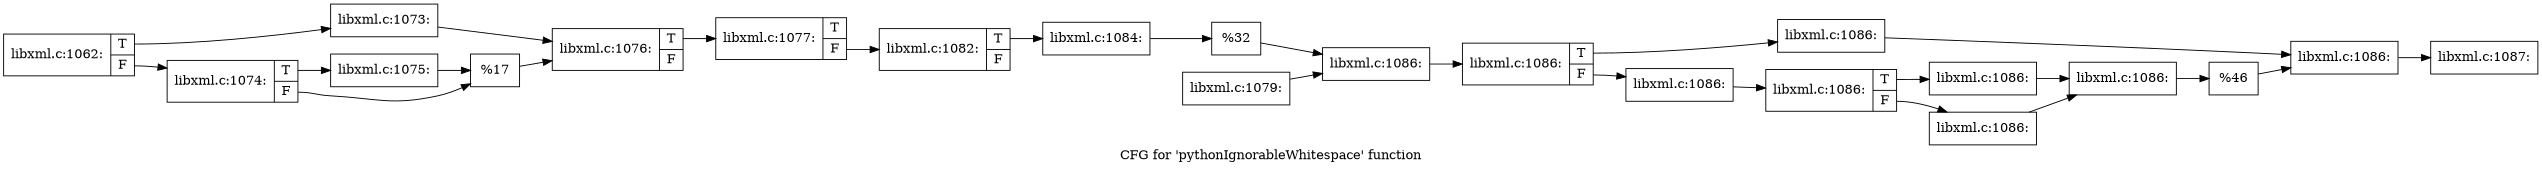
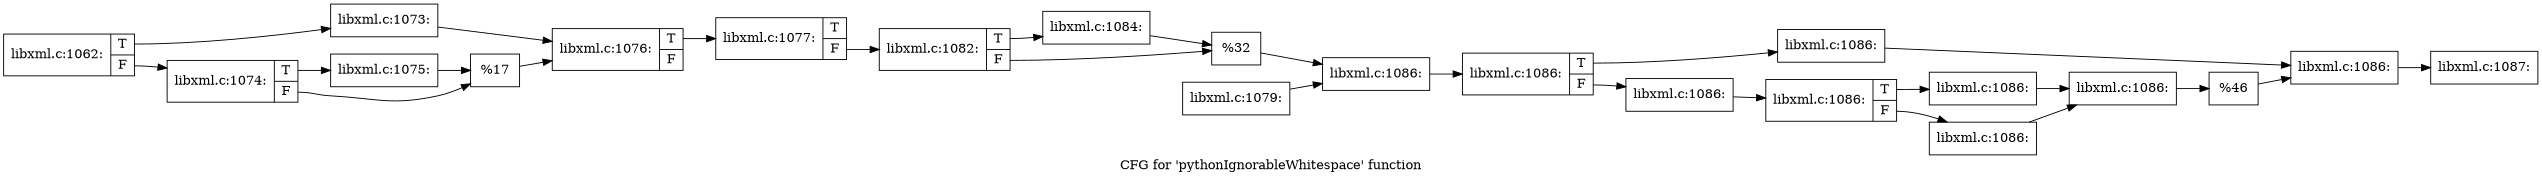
none -> (1106, 58)
